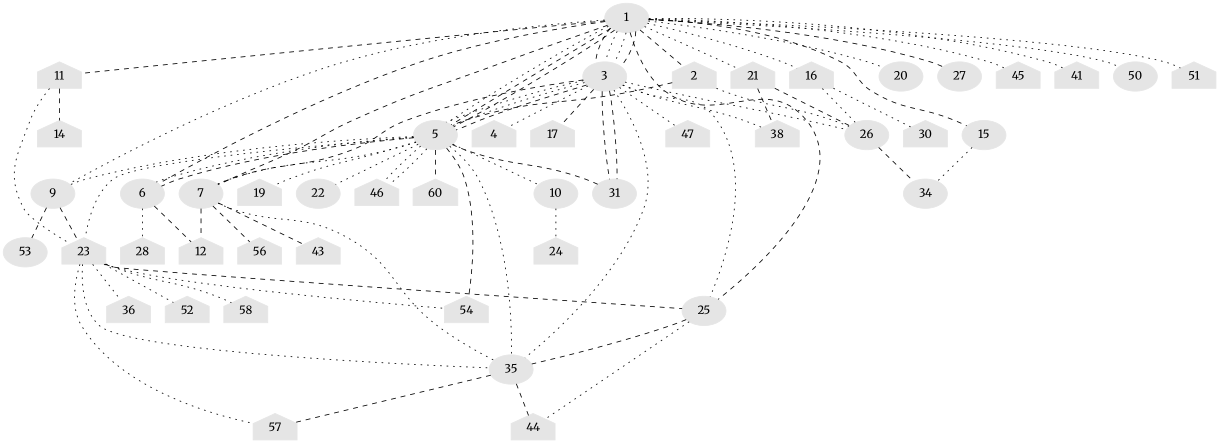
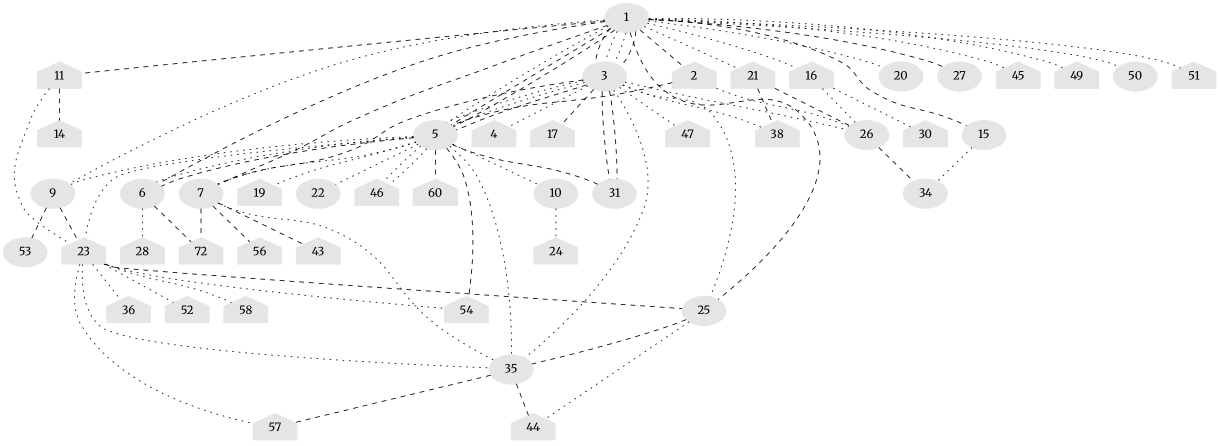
(1077, 77) -> (1077, 77)
(201, 252) -> (201, 252)
